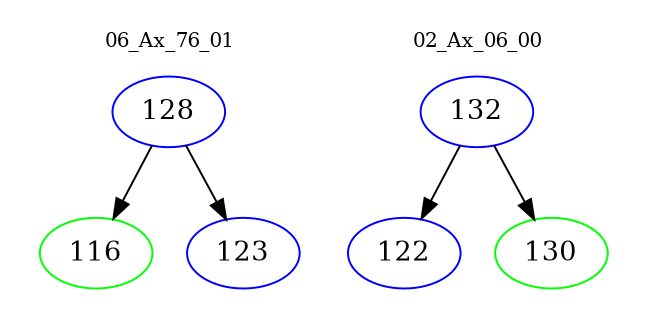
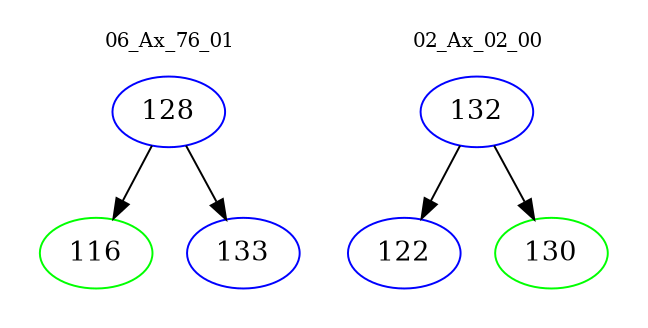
(478, 42) -> (478, 42)
(243, 253) -> (243, 253)
